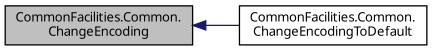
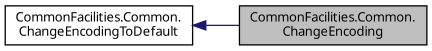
(223, 25) -> (223, 25)
